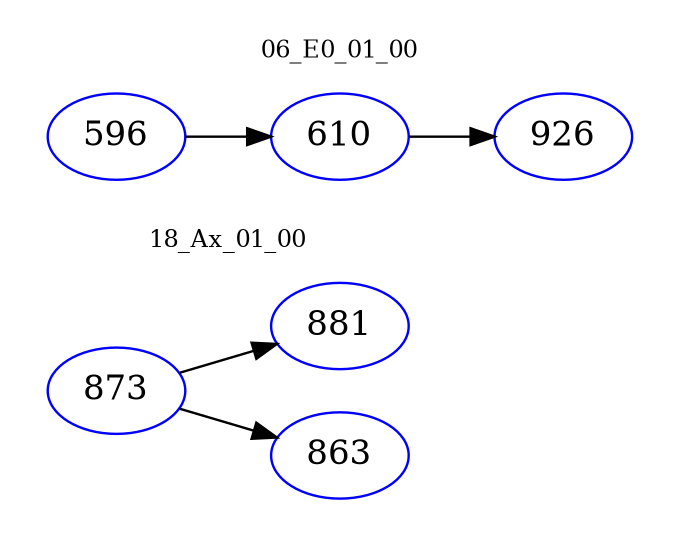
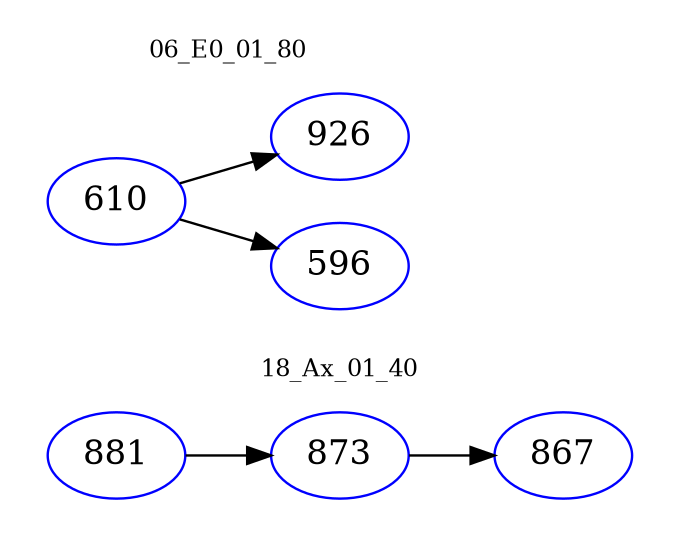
(340, 52) -> (228, 52)
(216, 137) -> (217, 230)
(228, 241) -> (340, 370)
(217, 362) -> (216, 455)
(340, 455) -> (563, 455)
